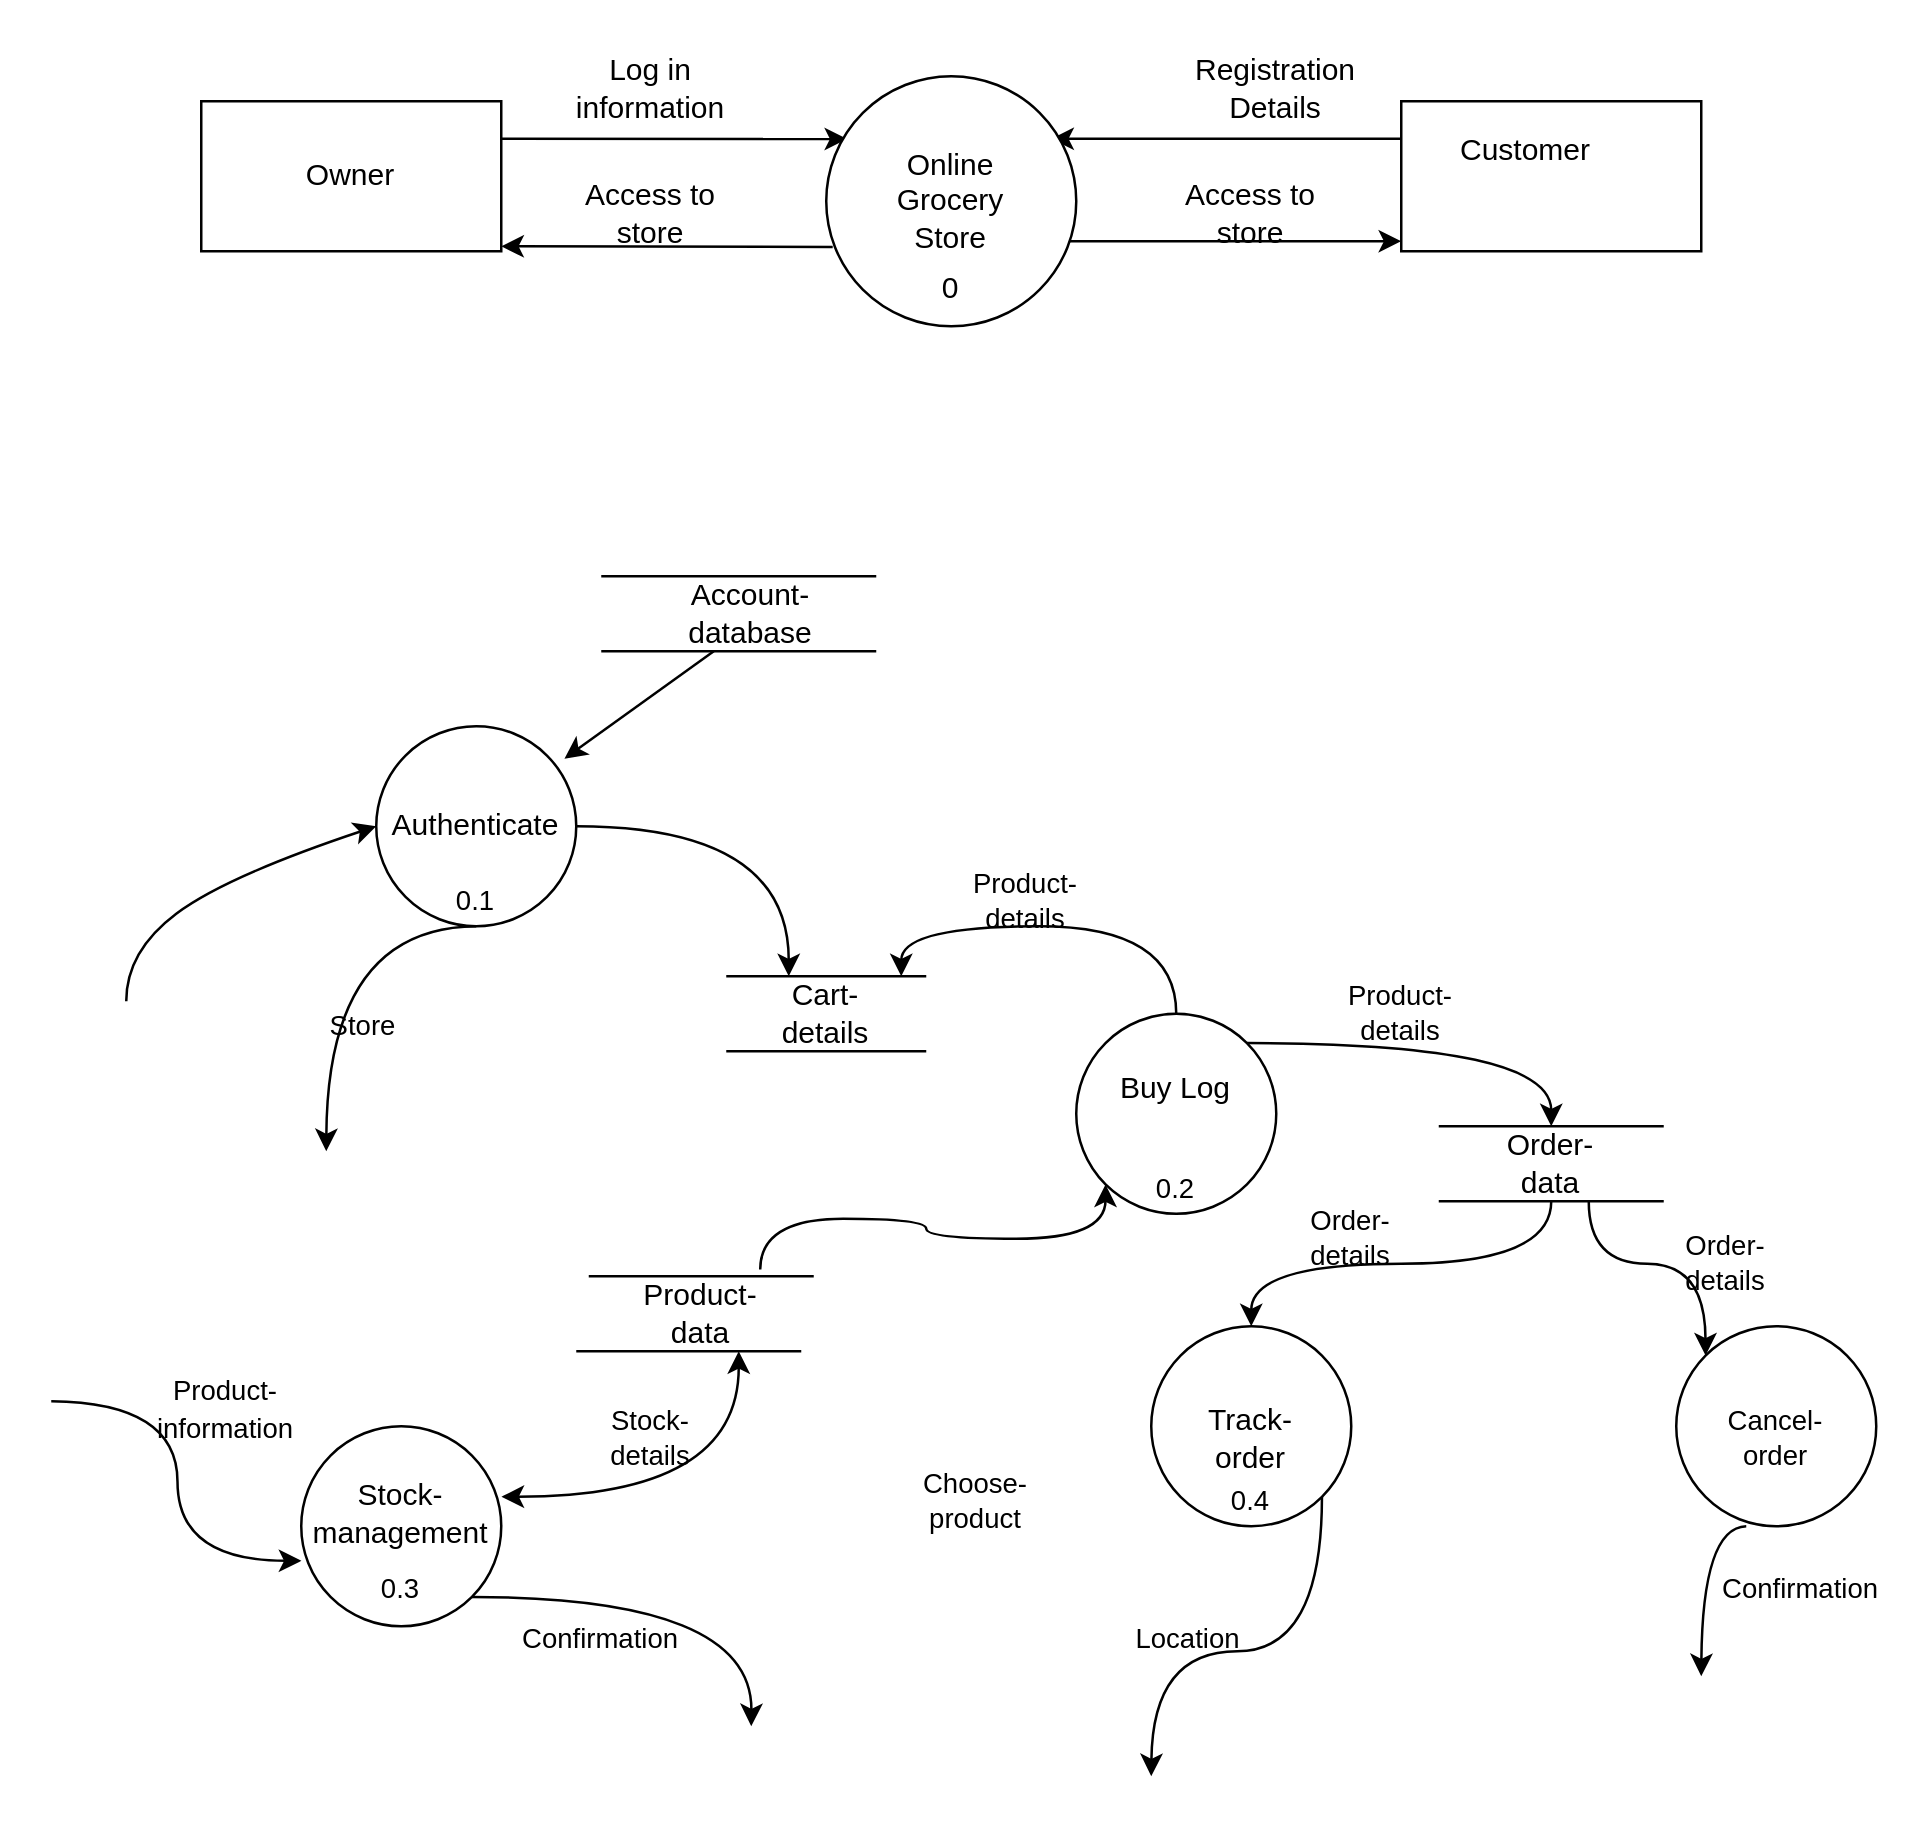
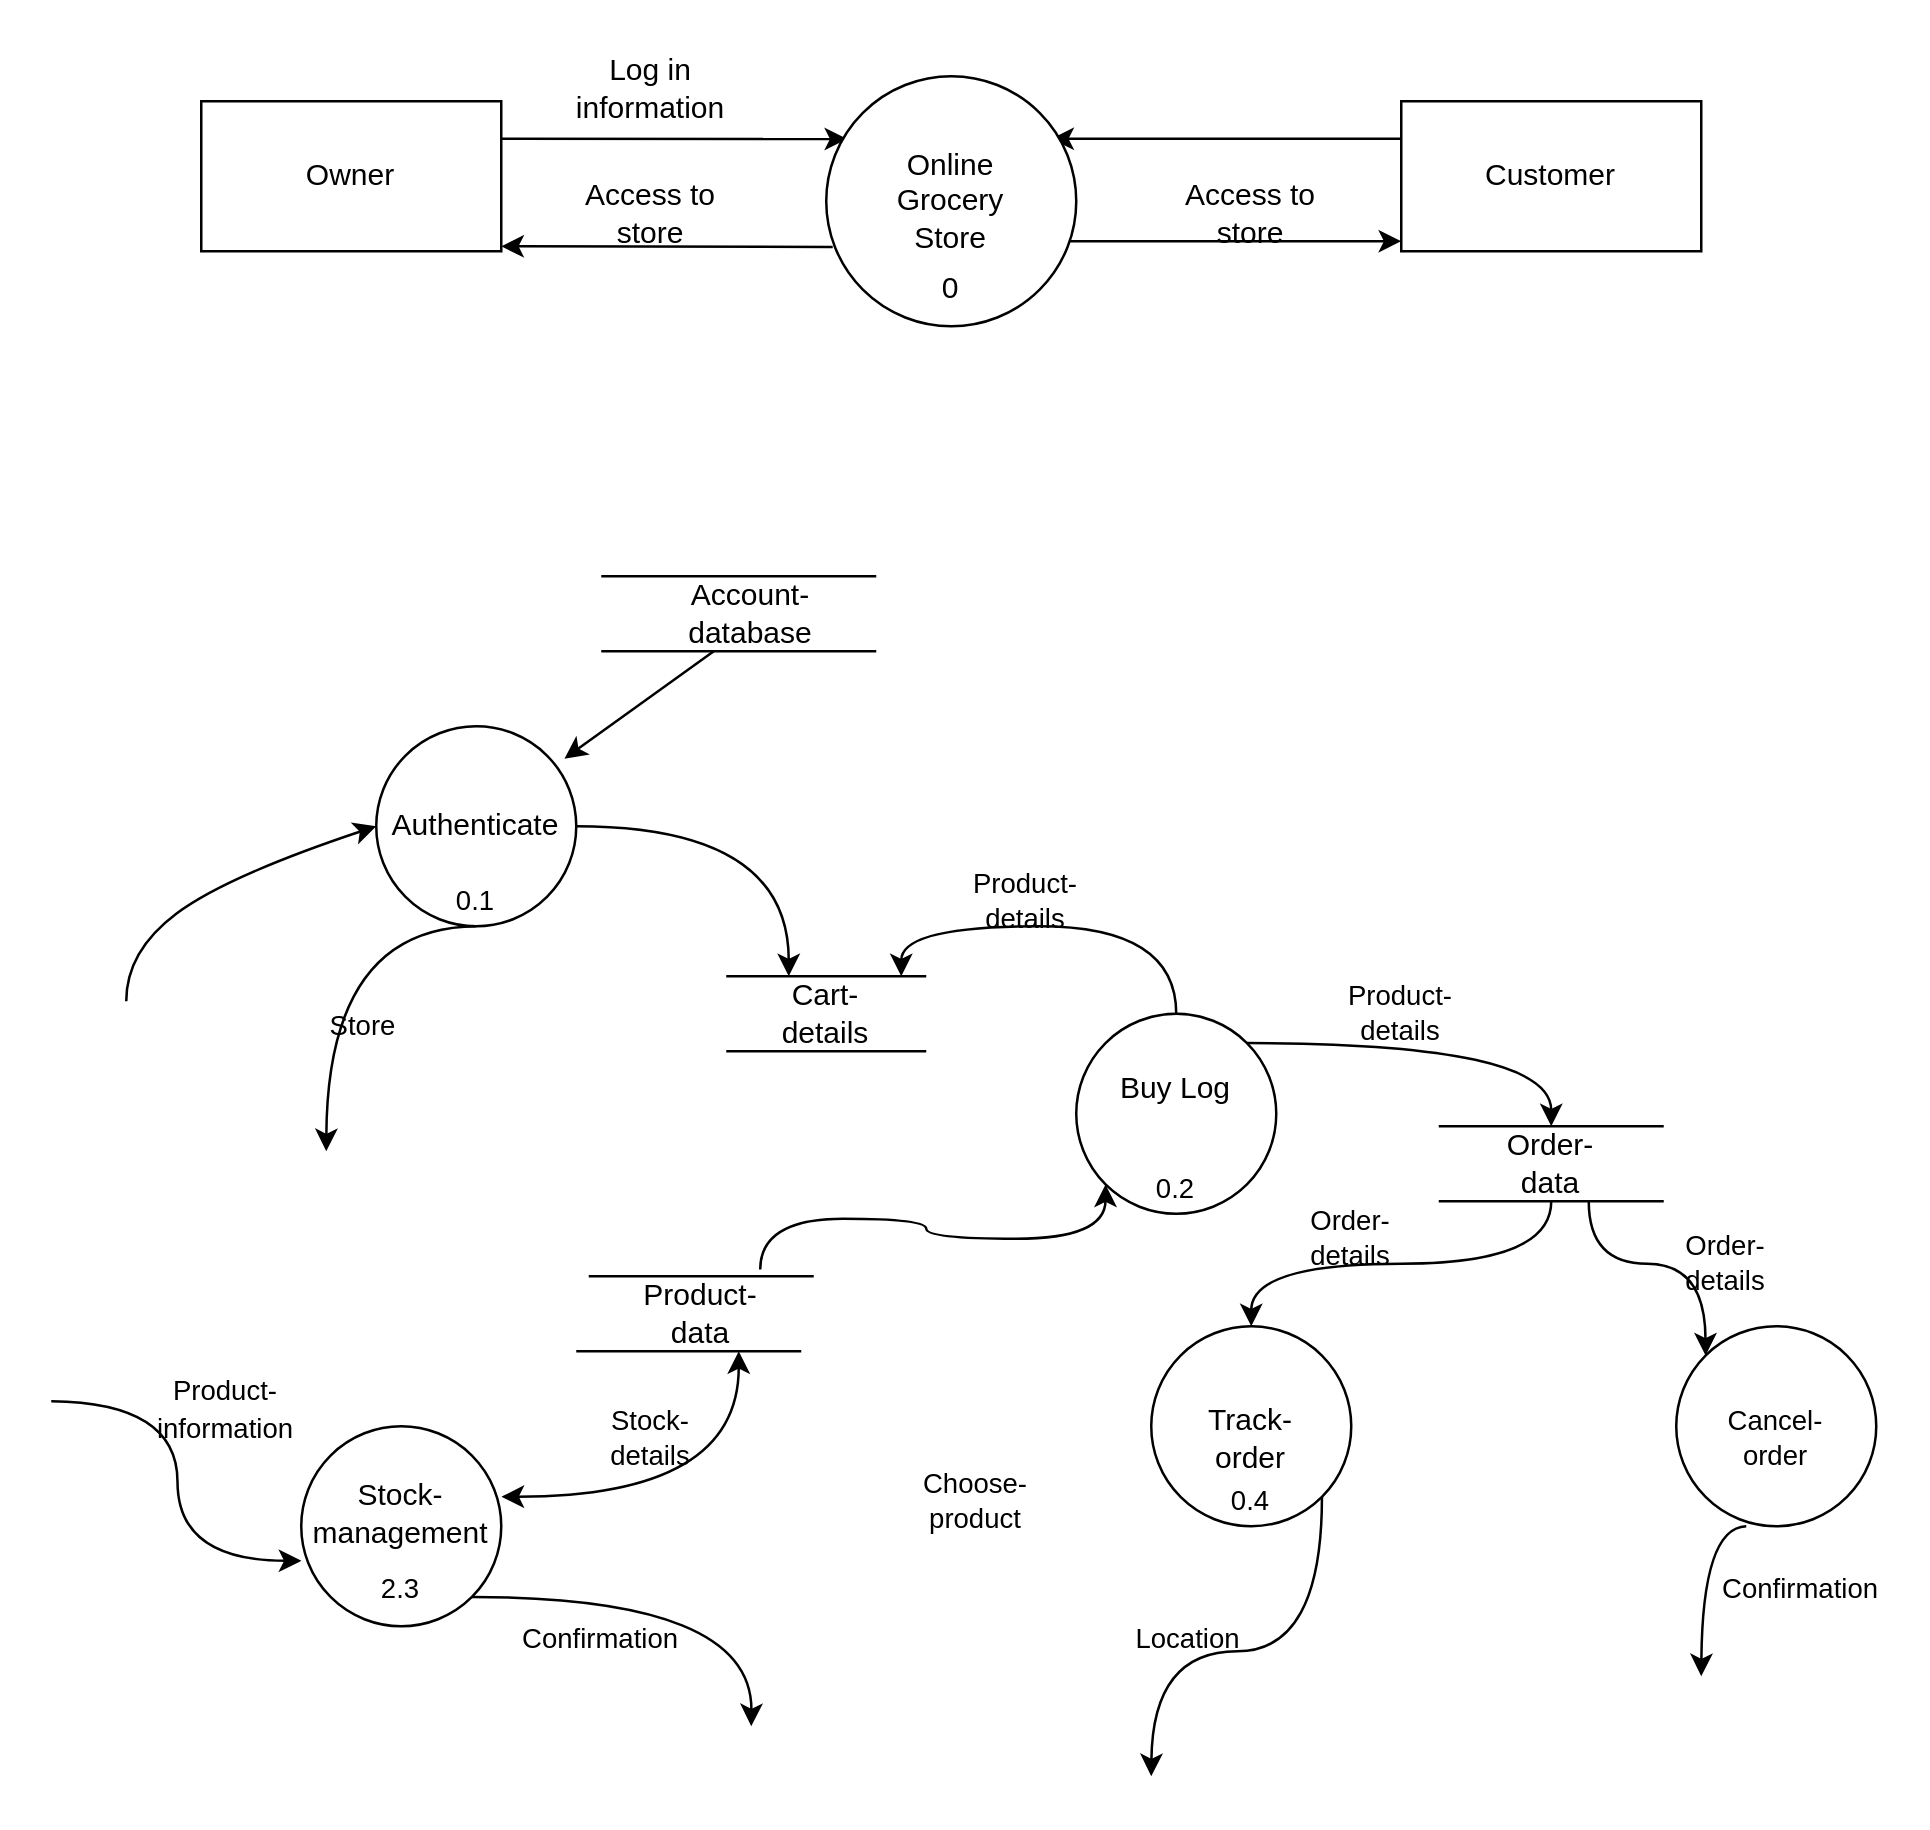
(1276, 89) -> none
(1526, 151) -> (1551, 176)
(401, 1589) -> (401, 1589)
